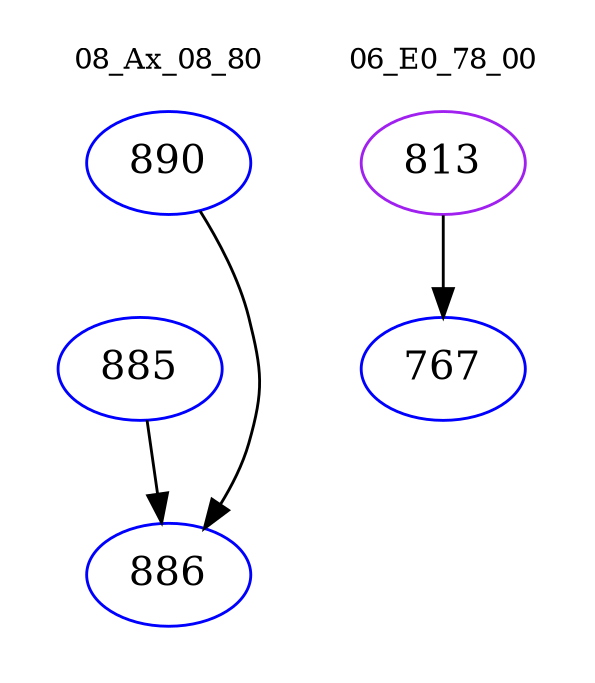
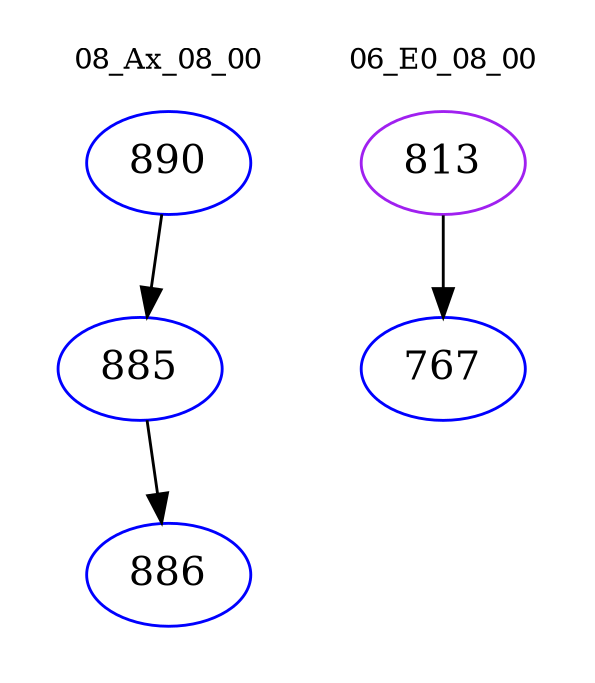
(169, 61) -> (169, 61)
(443, 61) -> (443, 61)
(257, 356) -> (157, 251)
